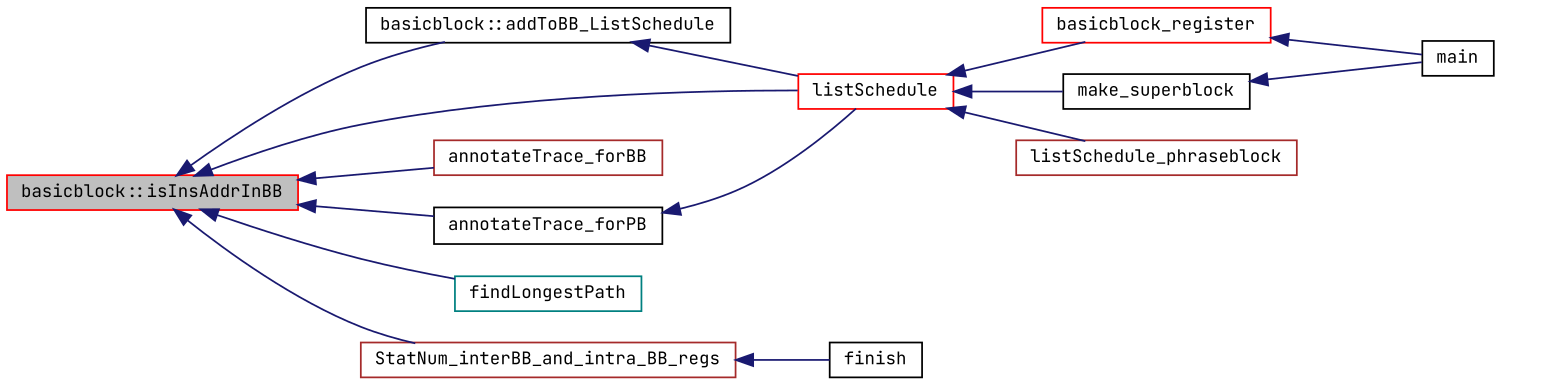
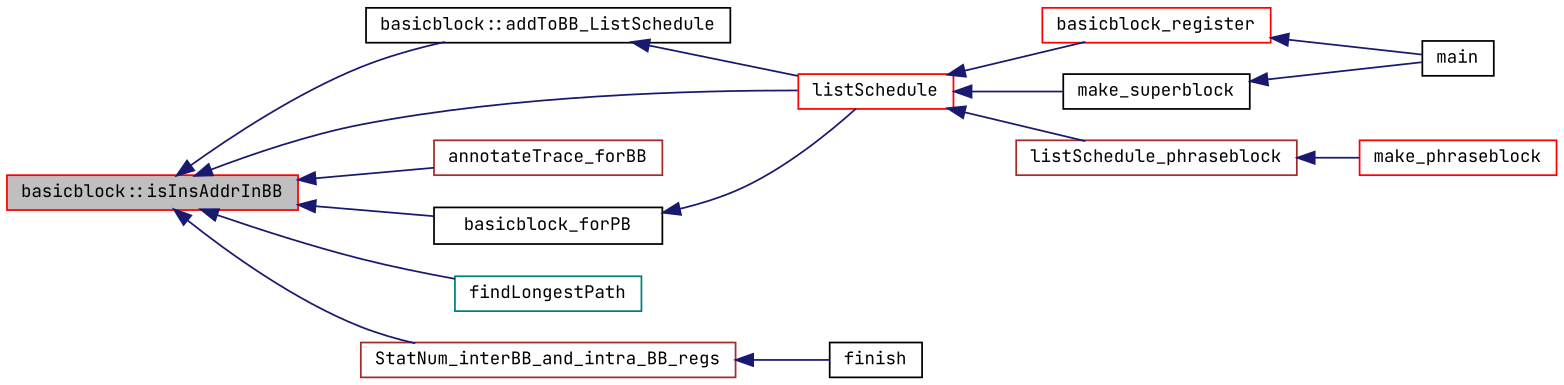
none -> (1458, 158)
(548, 226) -> (548, 226)
